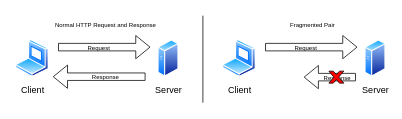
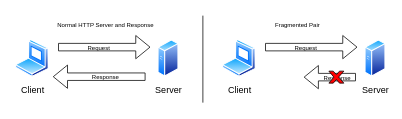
(106, 24) -> (106, 24)
(312, 24) -> (297, 24)
